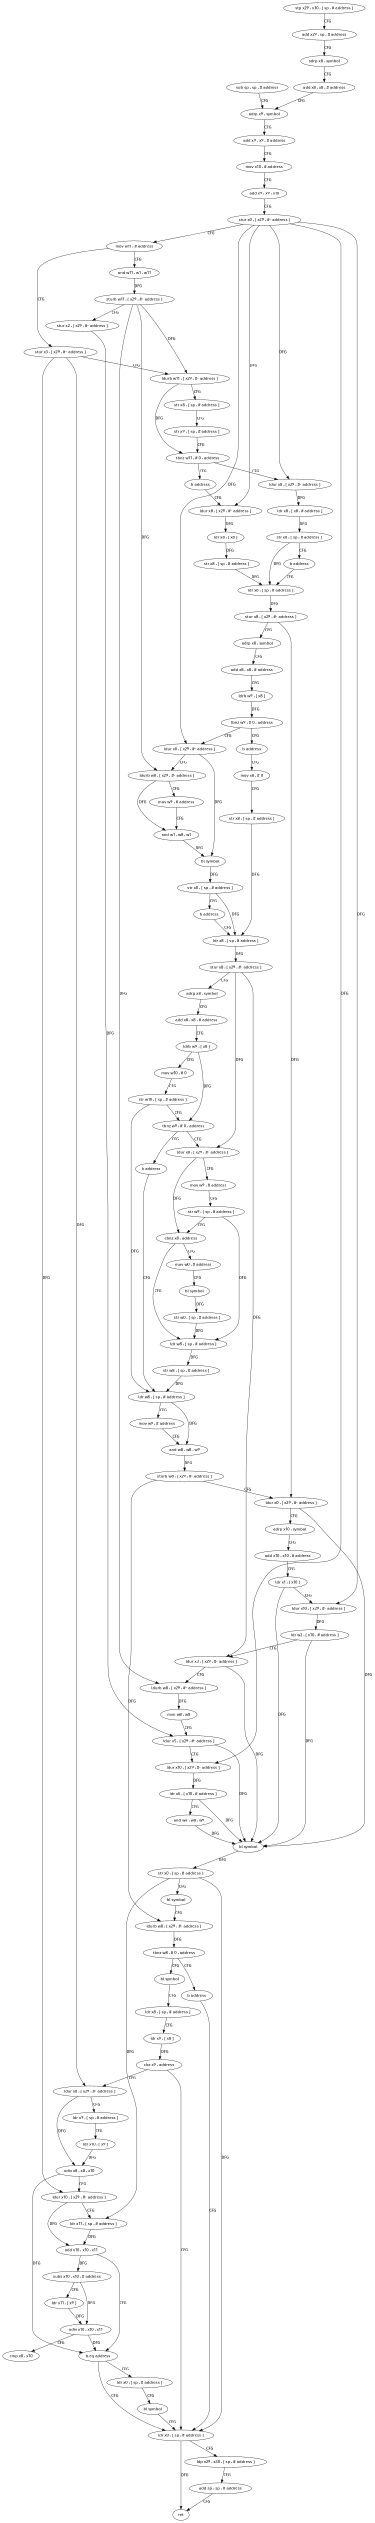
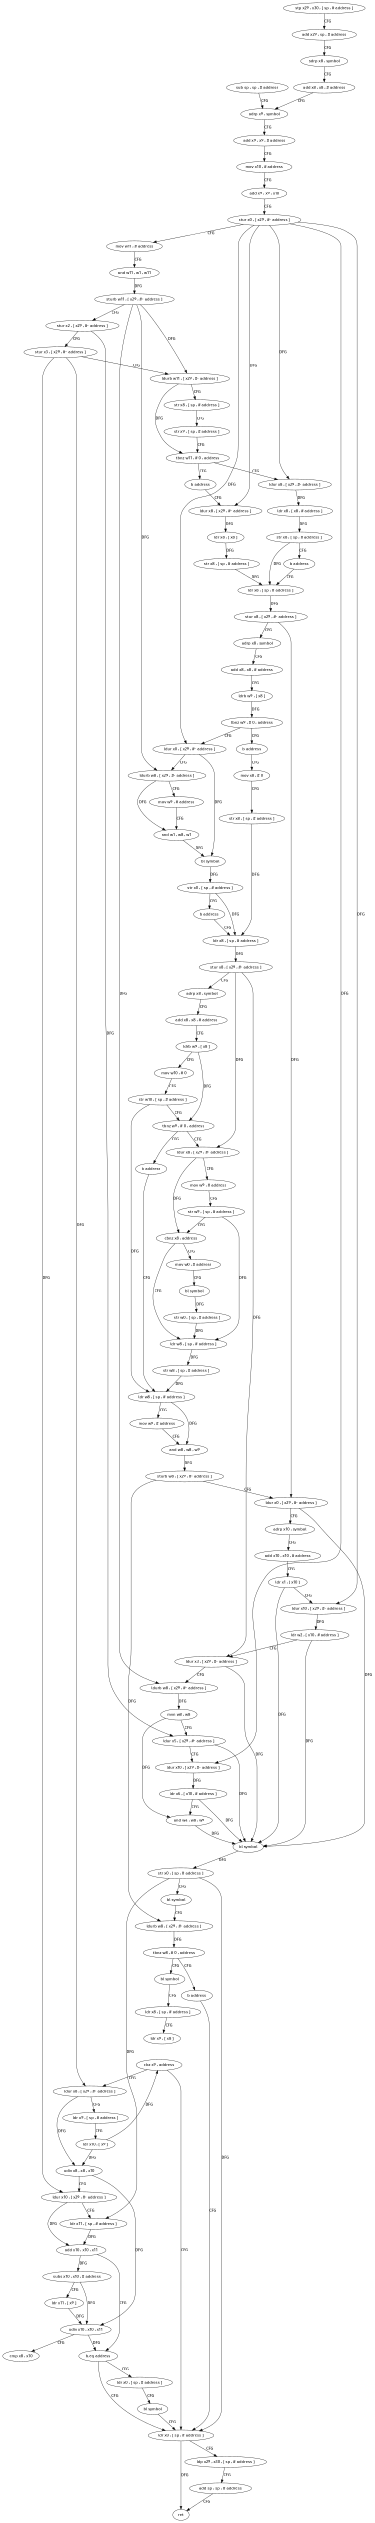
(38, 272) -> (72, 338)
none -> (142, 1768)
(161, 2050) -> (139, 2113)
(33, 2271) -> (135, 2247)
